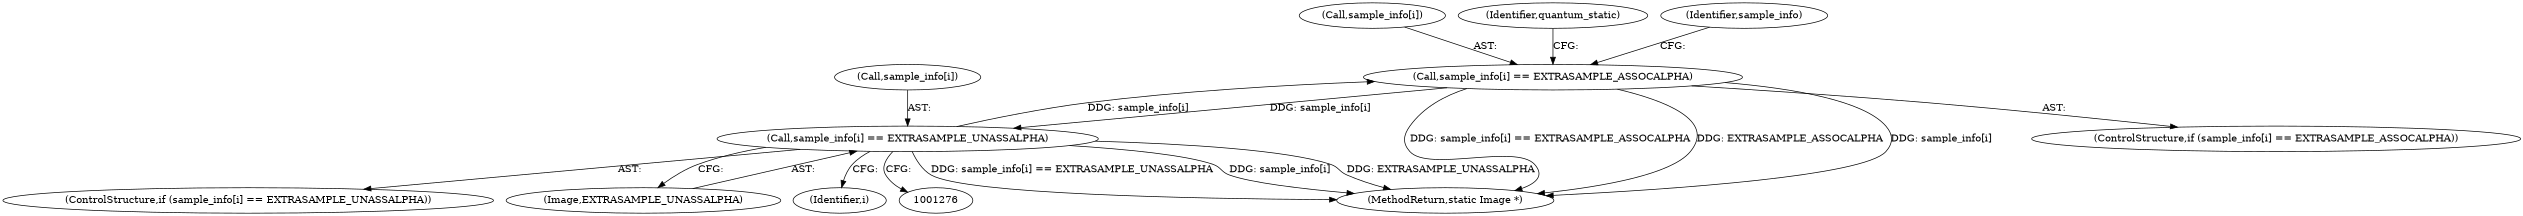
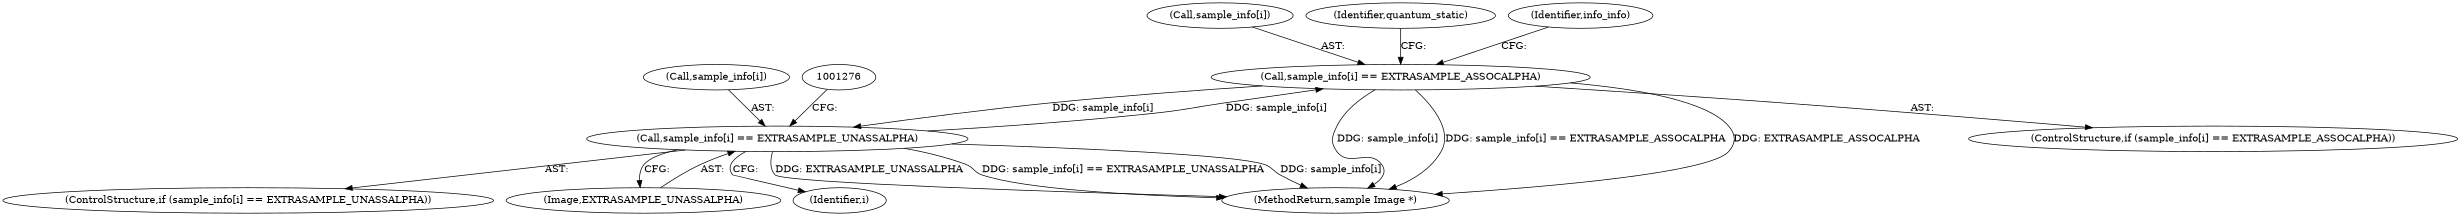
(1744, 16) -> (1581, 16)
(885, 173) -> (811, 105)
(1445, 200) -> (1335, 200)
